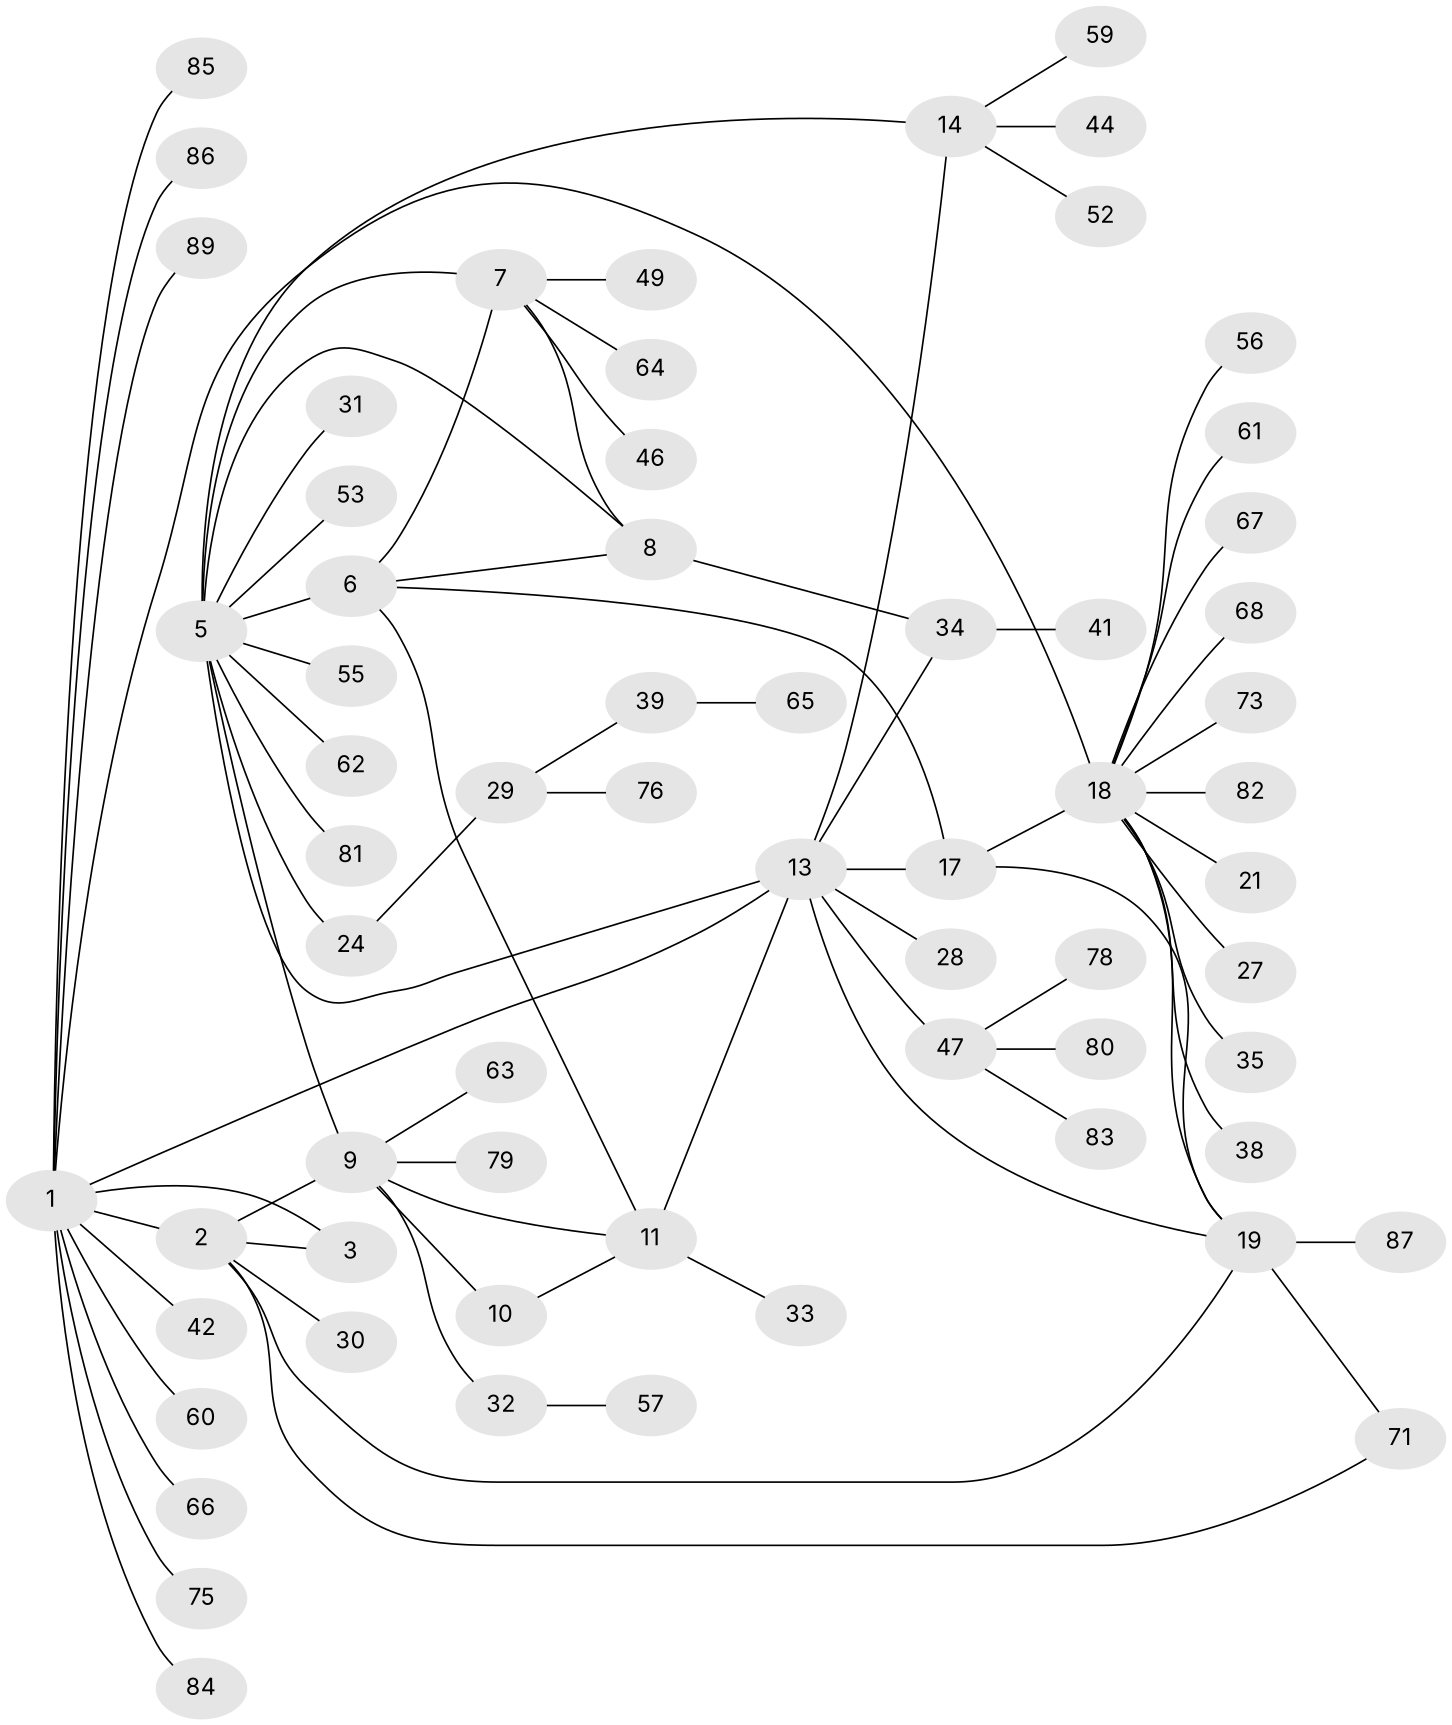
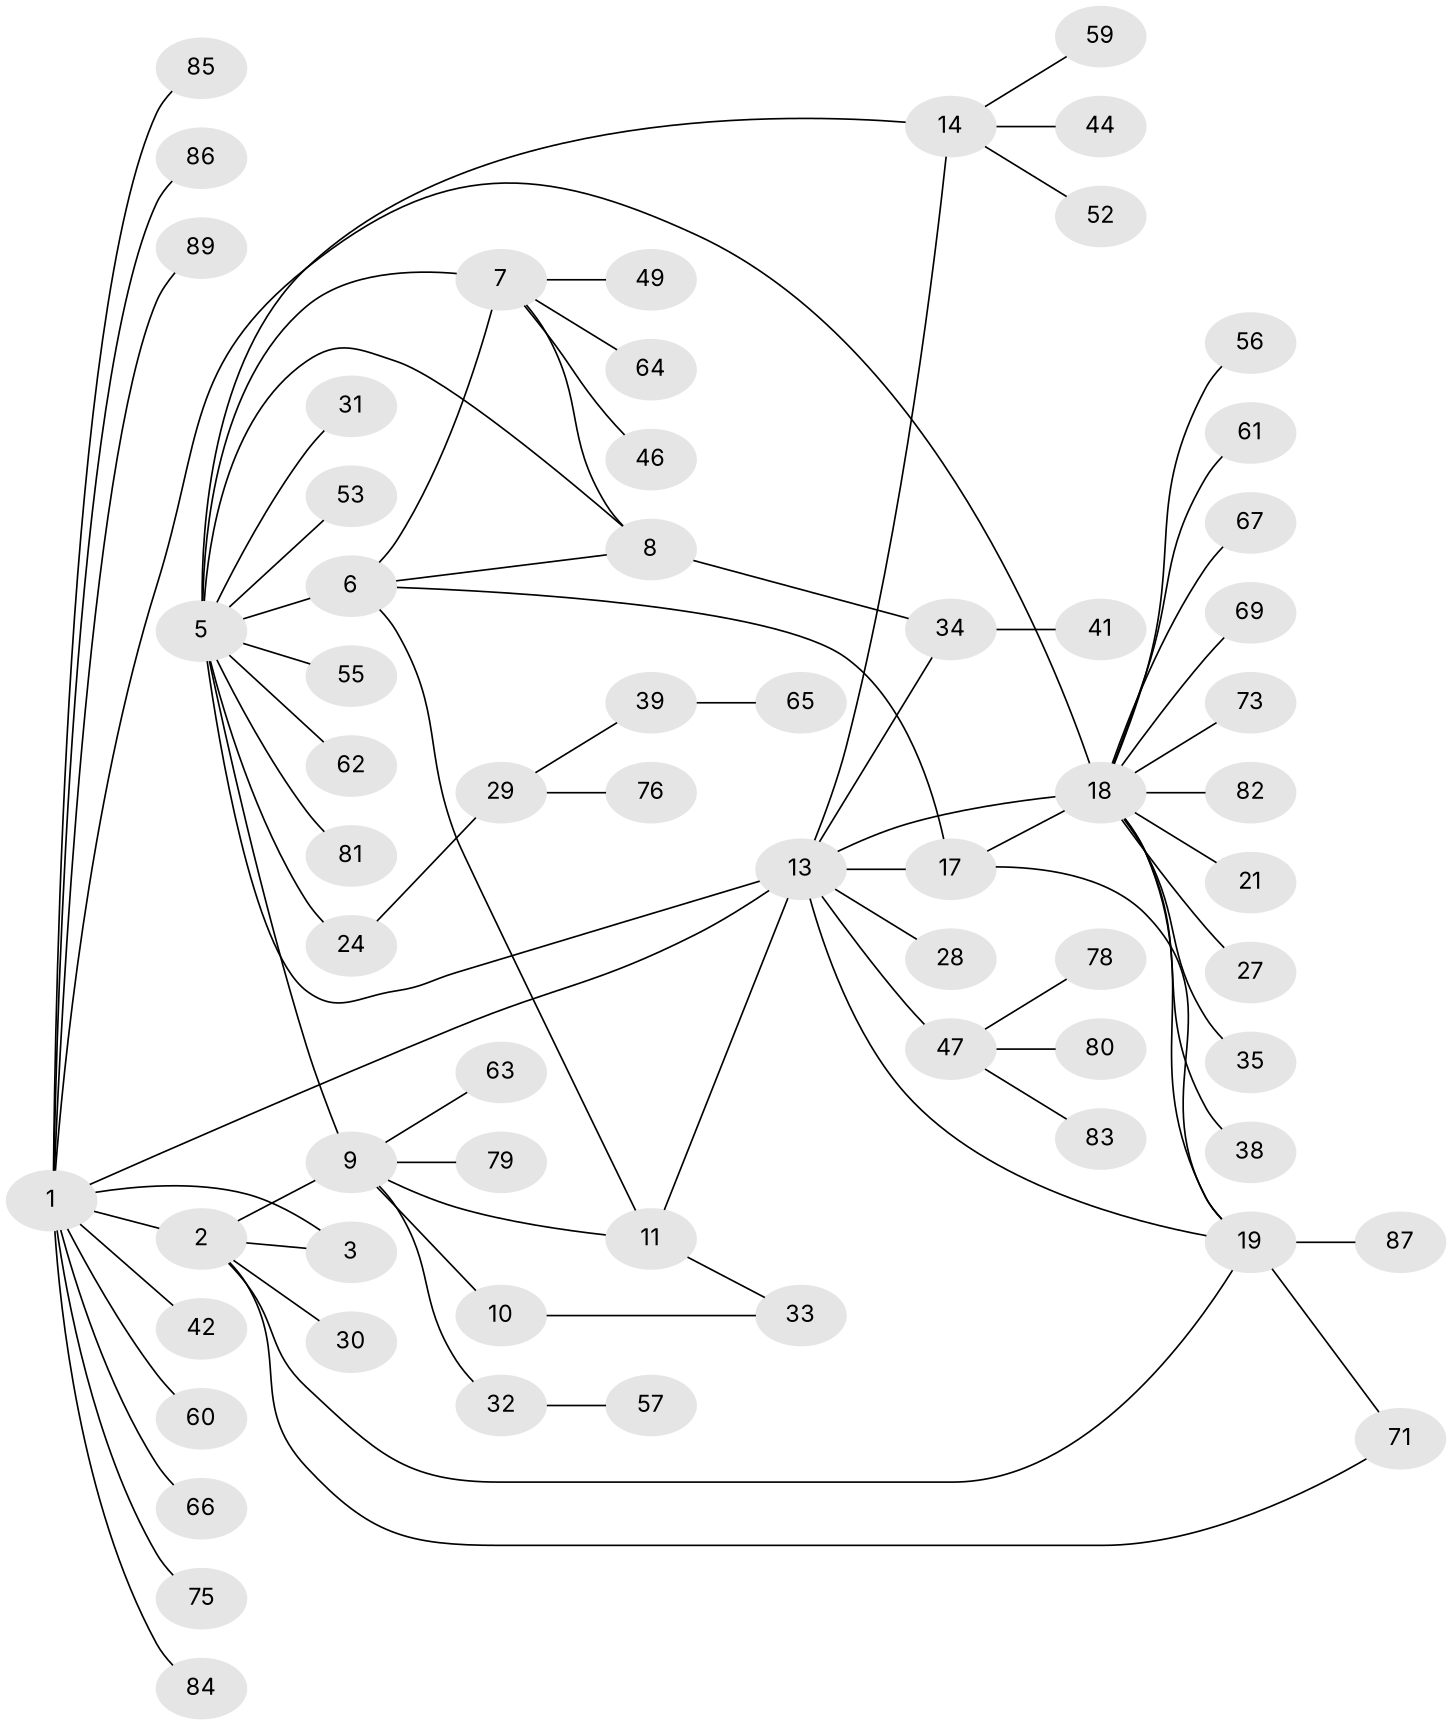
(1251, 613) -> (1251, 613)
none -> (950, 813)
(576, 1277) -> (651, 1316)
